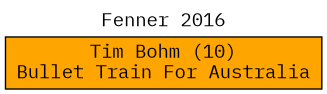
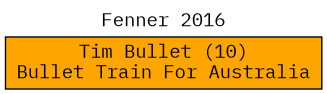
(164, 63) -> (164, 63)
